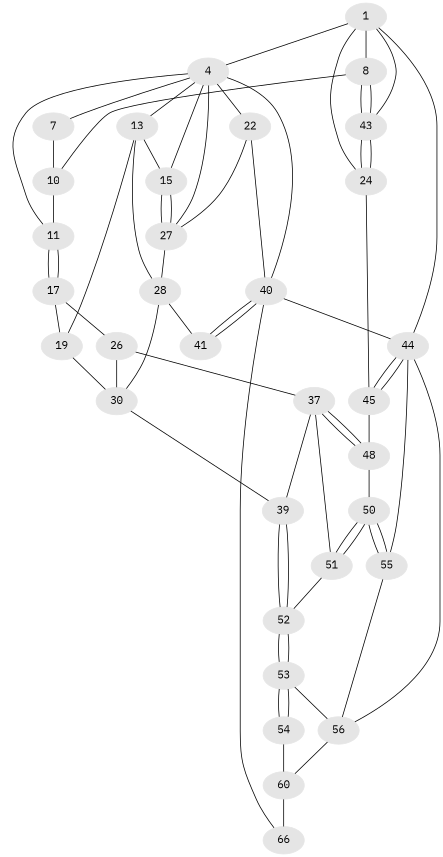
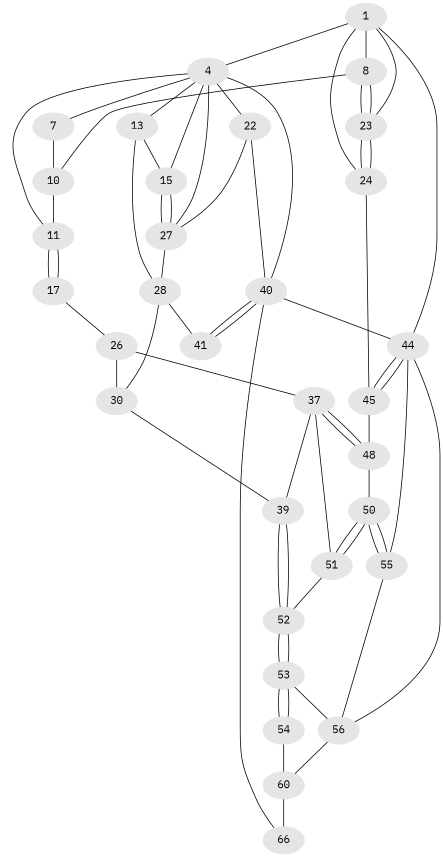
(366, 127) -> (366, 127)
(62, 346) -> none
